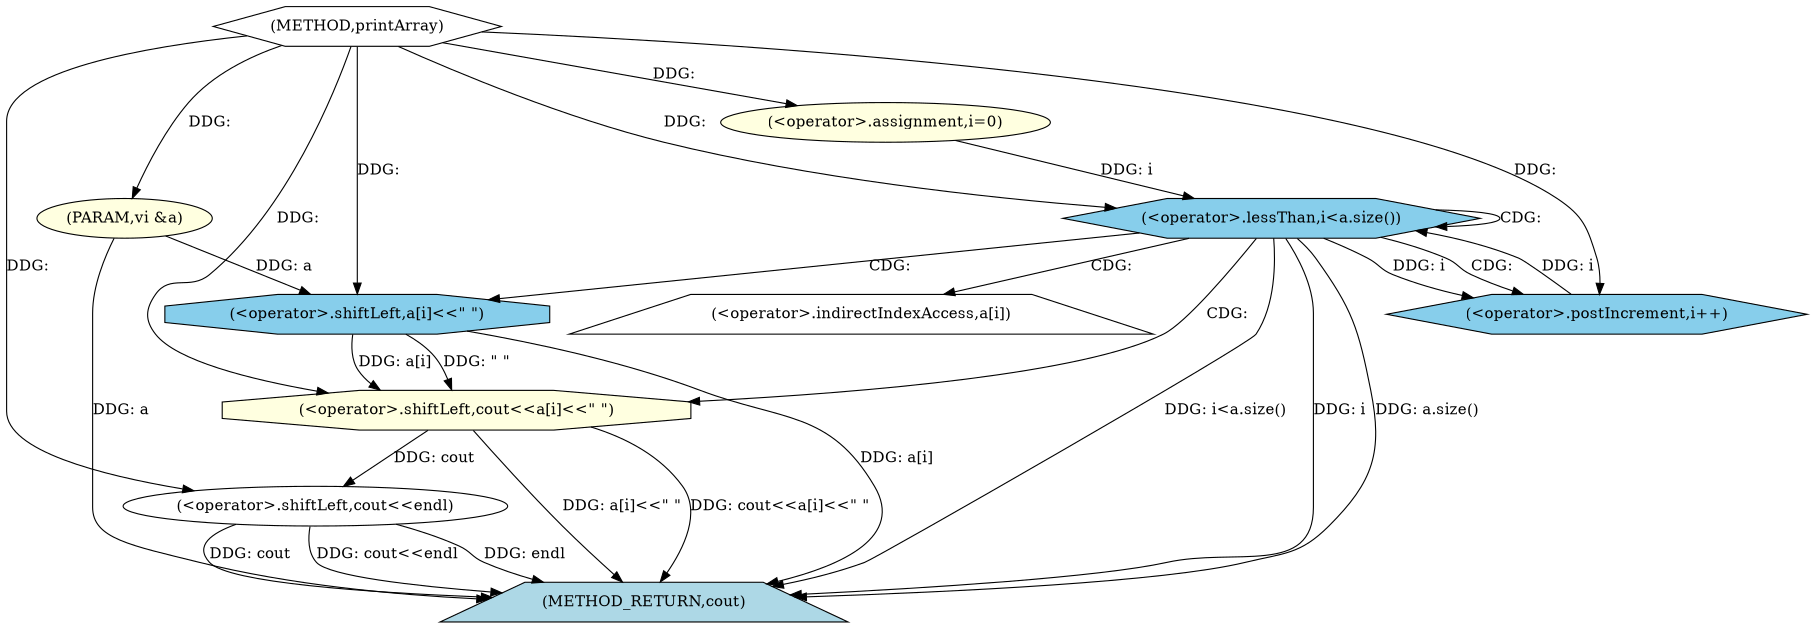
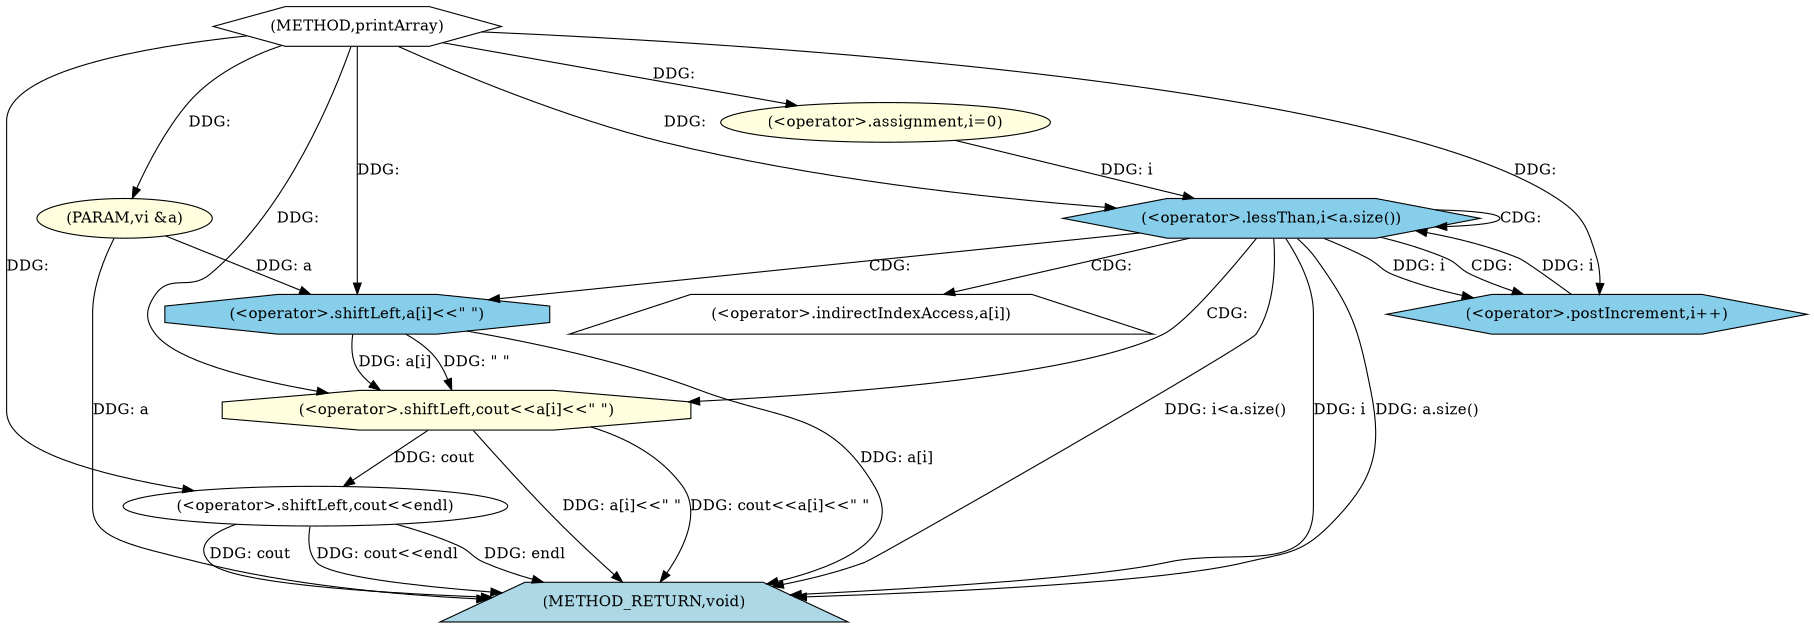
(644, 602) -> (644, 602)
